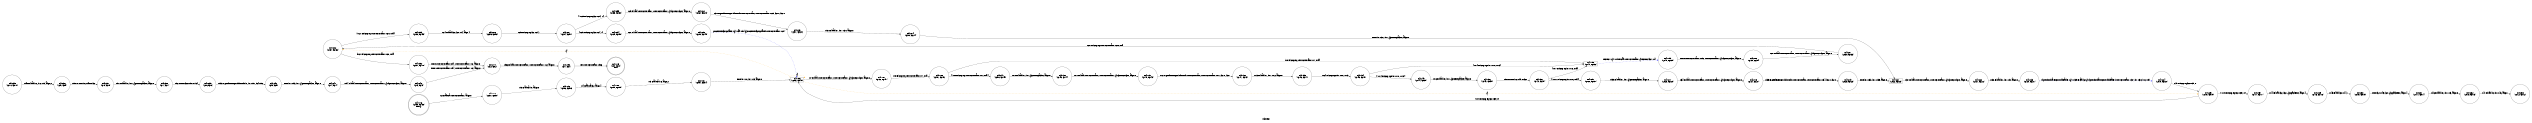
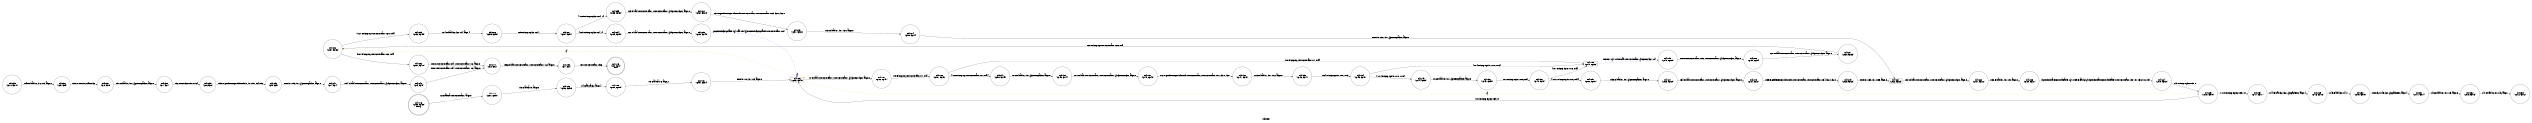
(1515, 79) -> (1515, 79)
